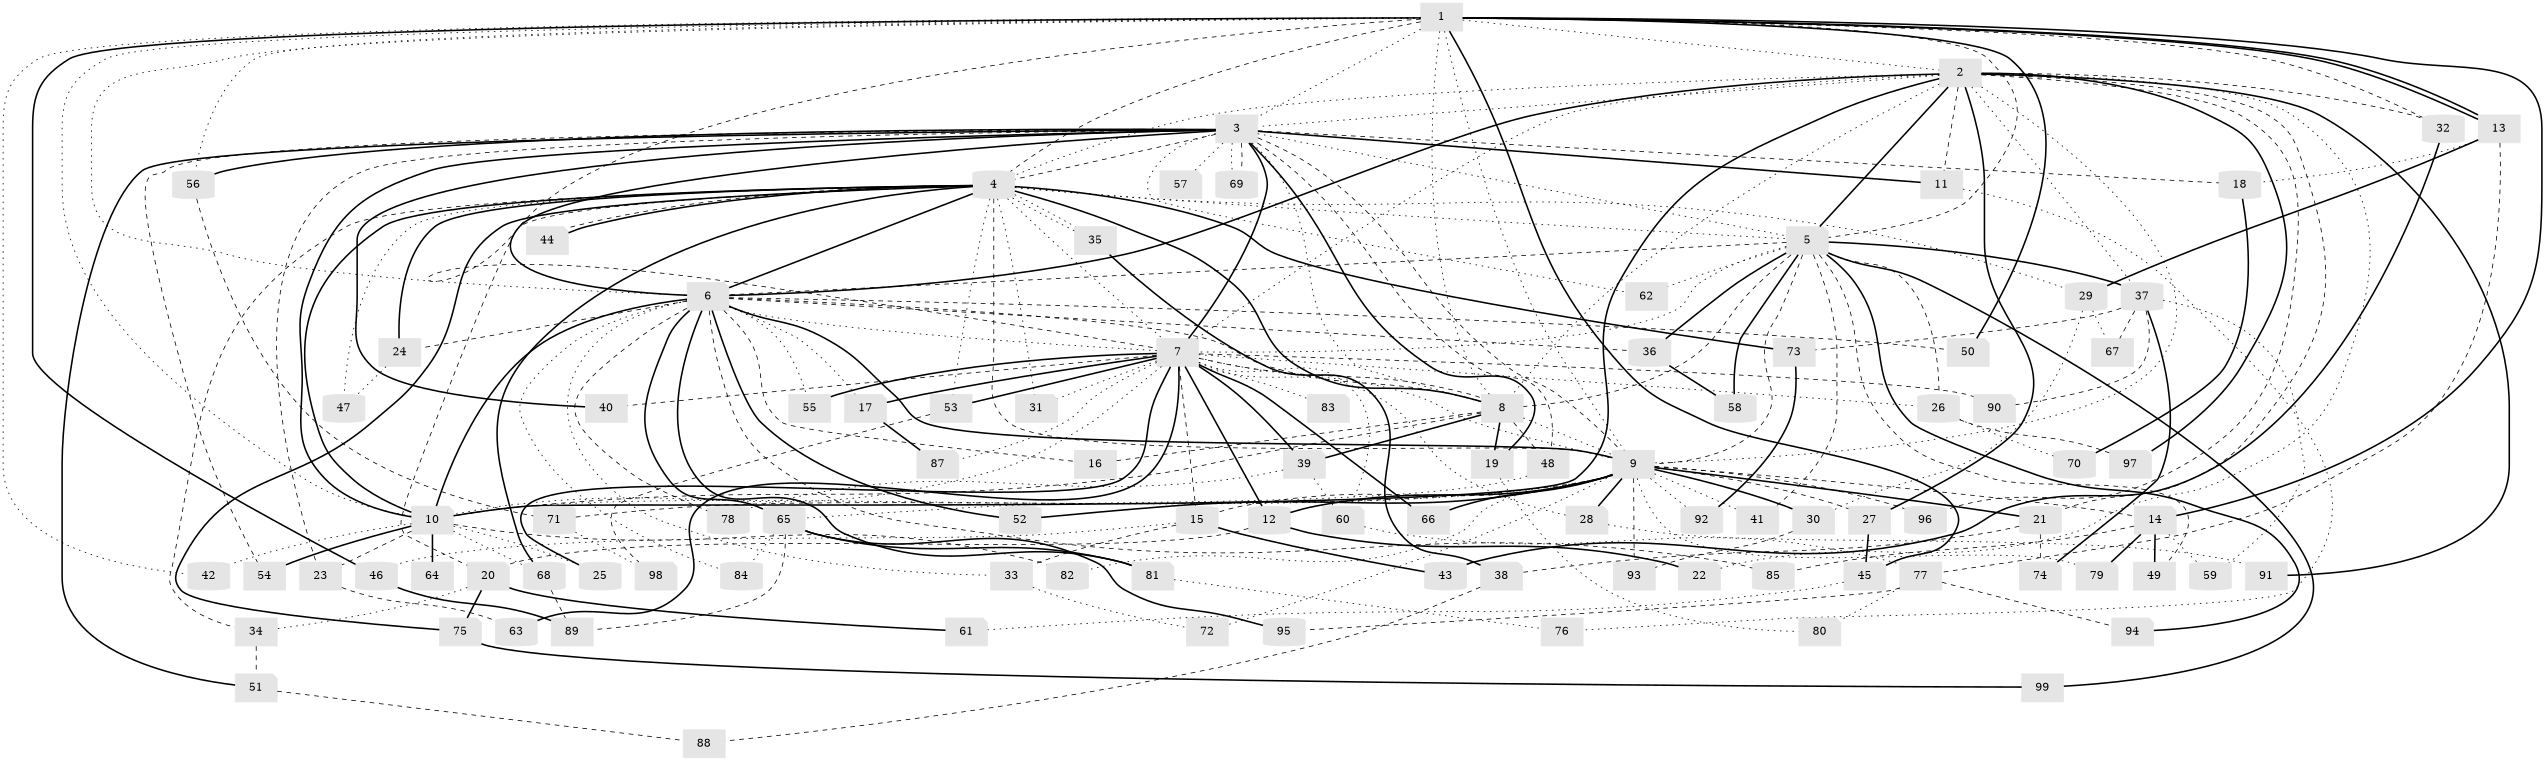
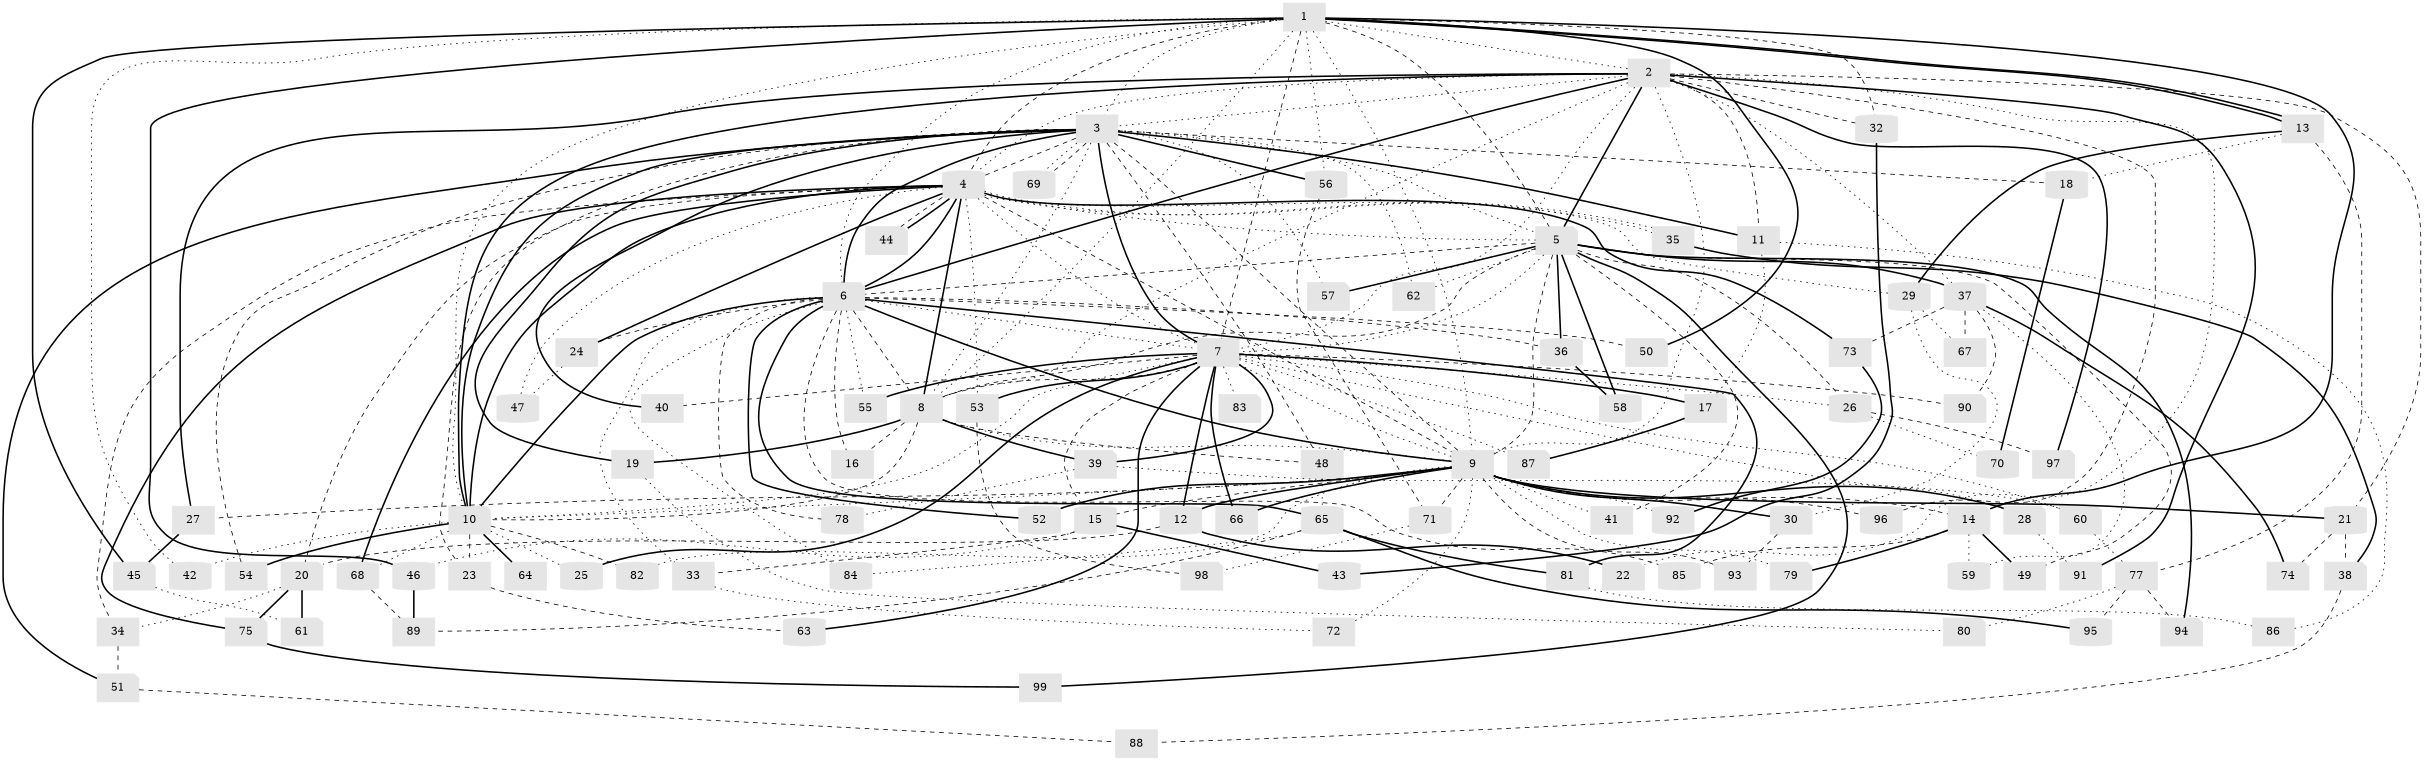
none -> (1489, 258)
(800, 340) -> (1756, 329)
(1036, 408) -> none
(1562, 632) -> (2273, 632)
